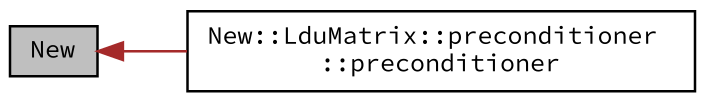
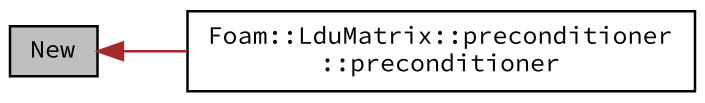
(441, 51) -> (441, 51)
